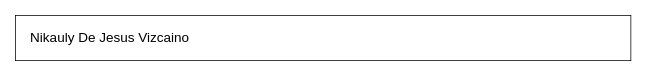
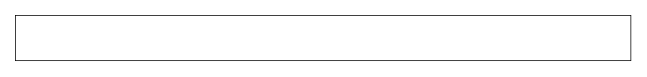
(110, 38) -> none
